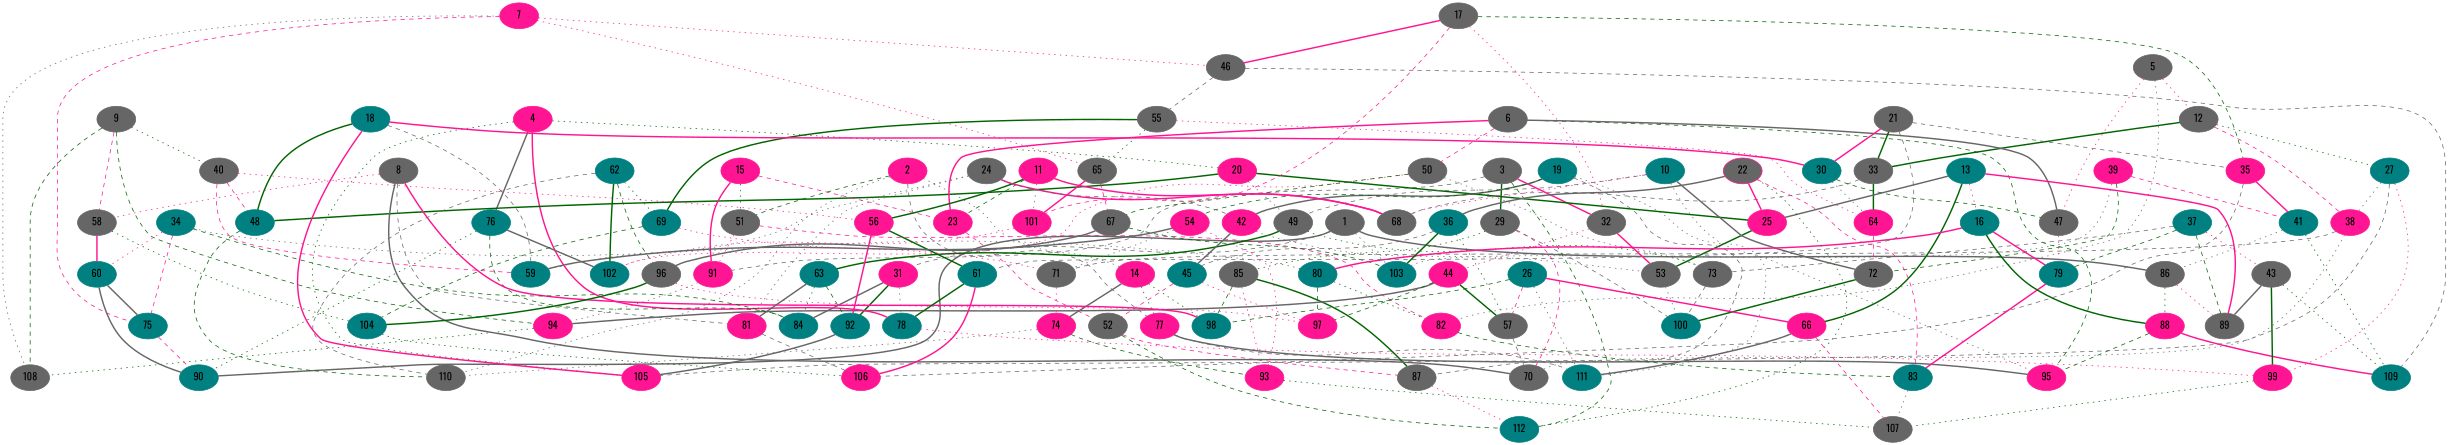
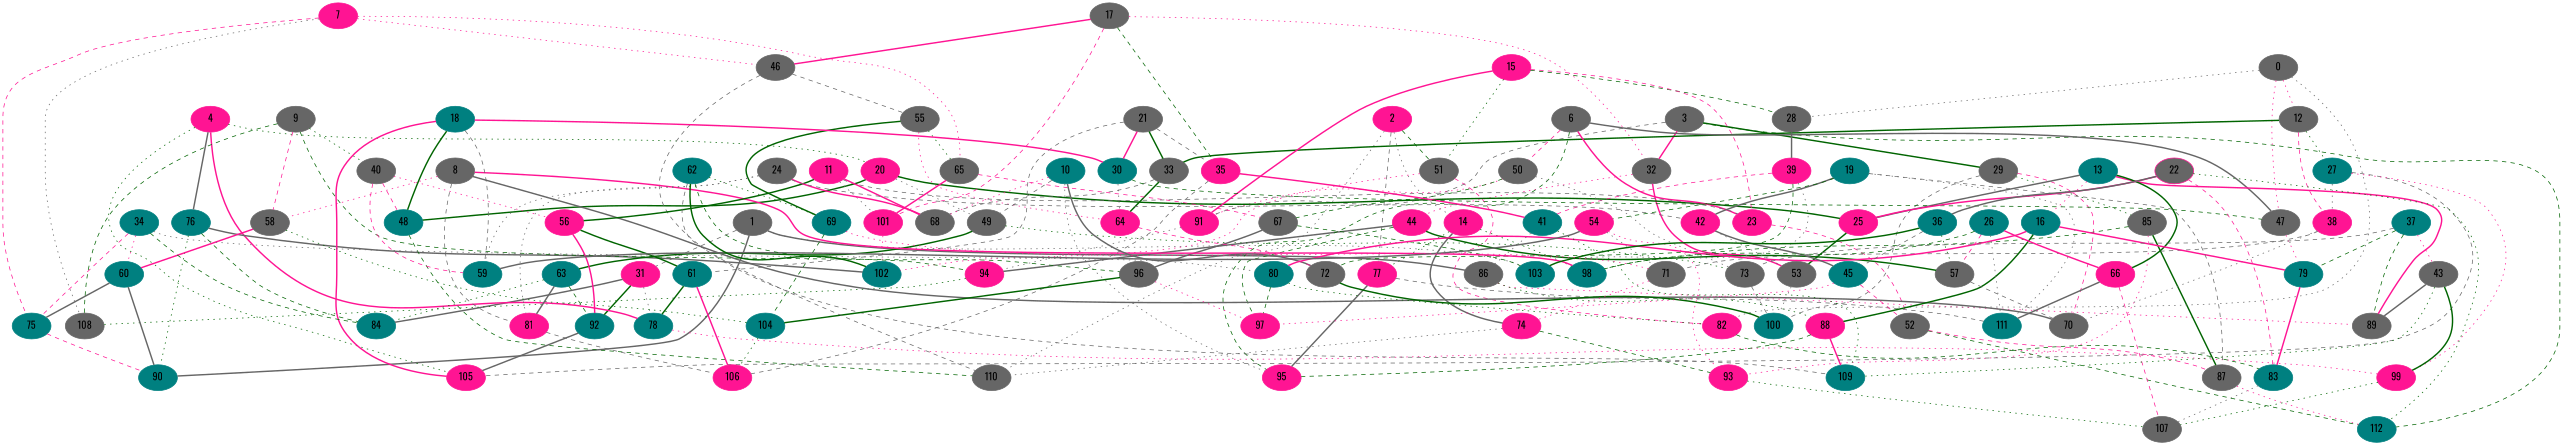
(2153, 67) -> (2278, 67)
none -> (1792, 119)
(996, 197) -> (1223, 198)
